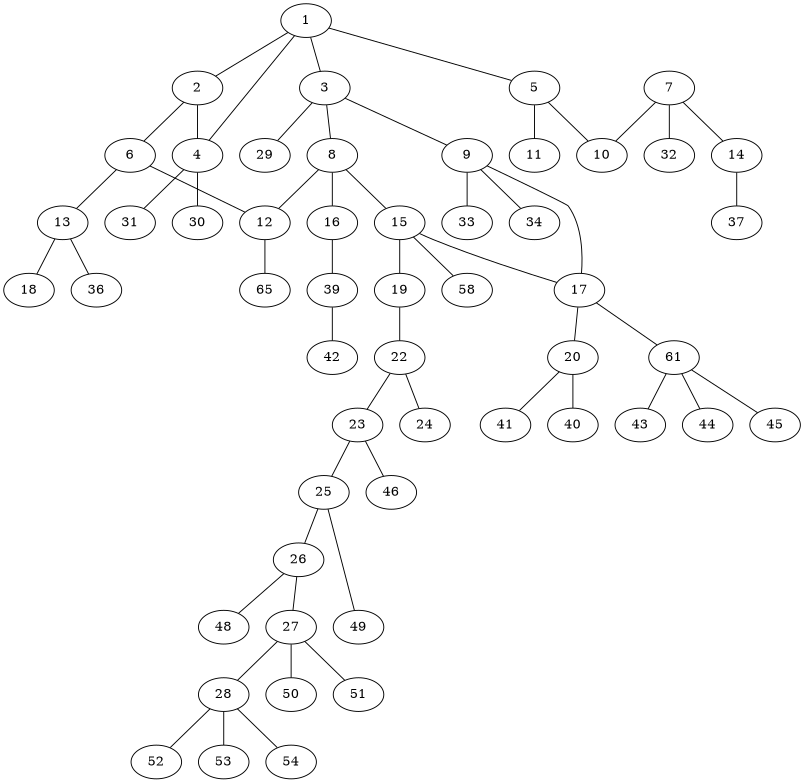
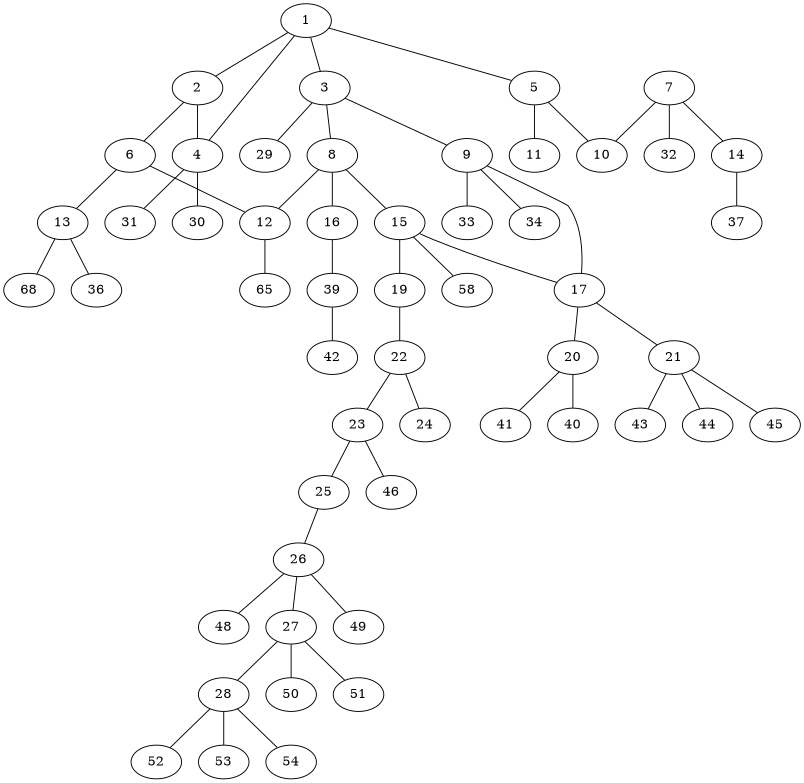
(29, 290) -> (29, 290)
(674, 358) -> (674, 358)
(341, 560) -> (329, 594)
